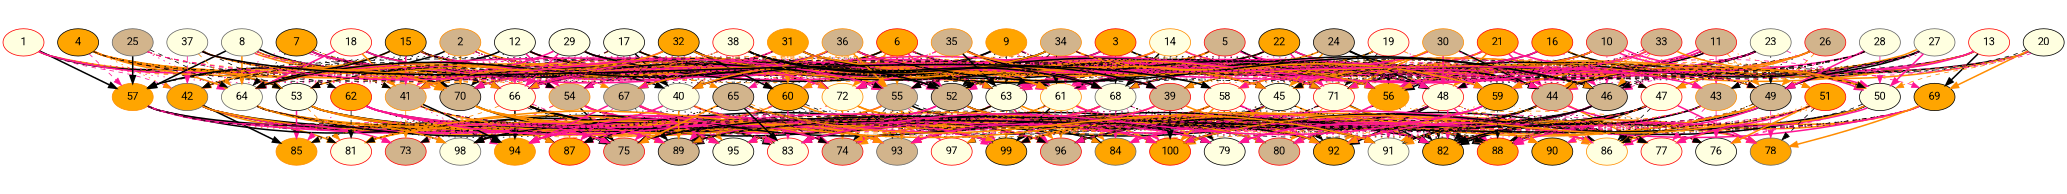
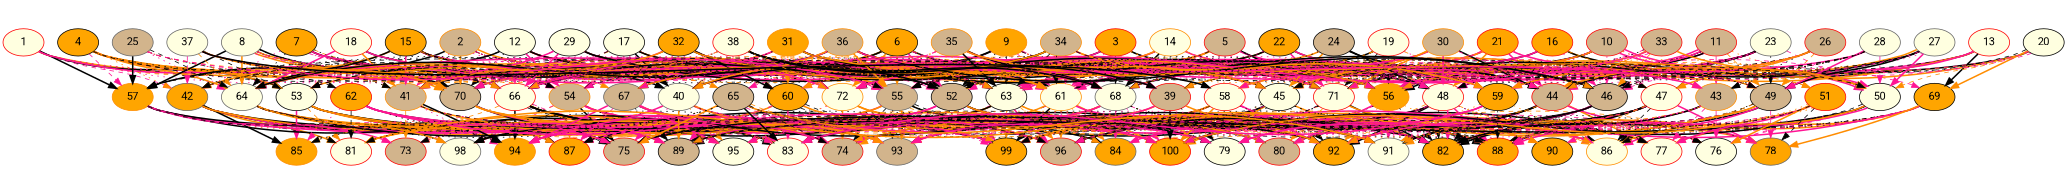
(897, 42) -> (897, 42)
(566, 124) -> (566, 124)
(952, 152) -> none
